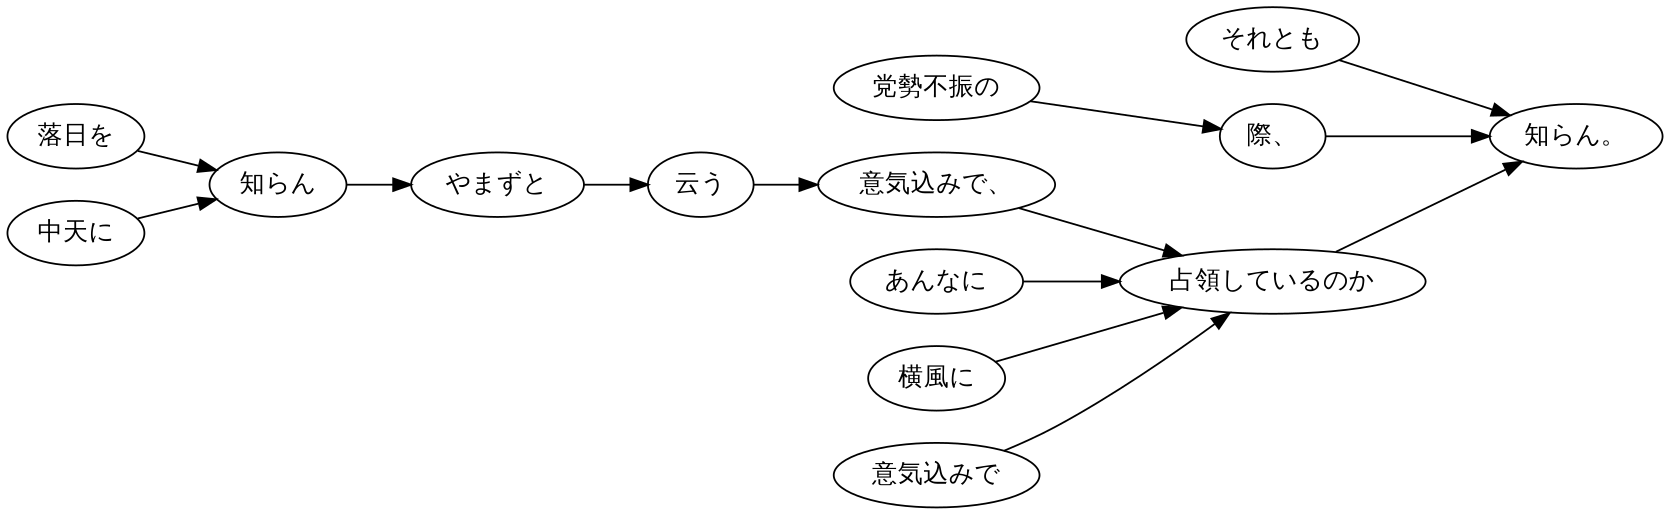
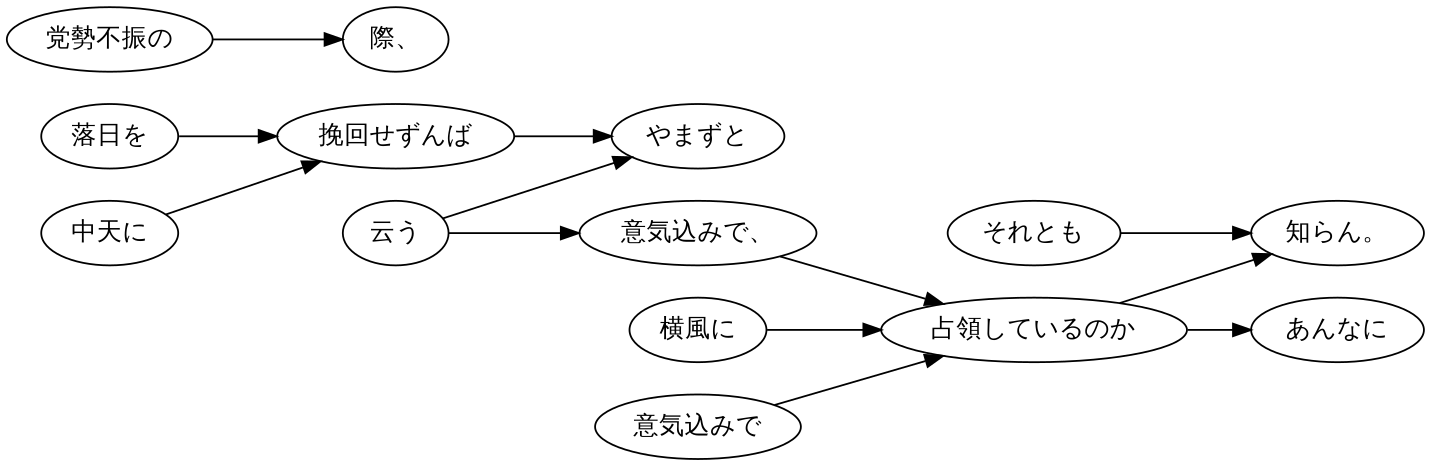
(1398, 136) -> none
(278, 185) -> (396, 136)
(607, 185) -> (529, 191)
(1062, 282) -> (1210, 330)
